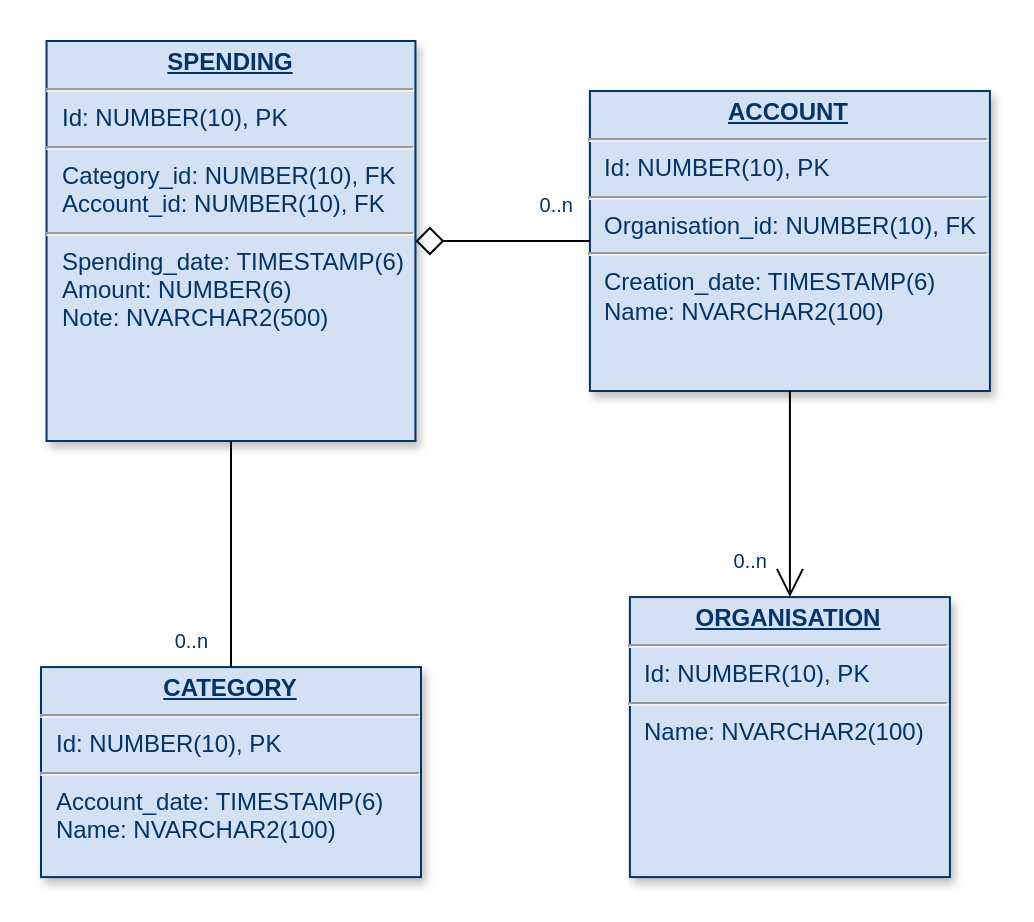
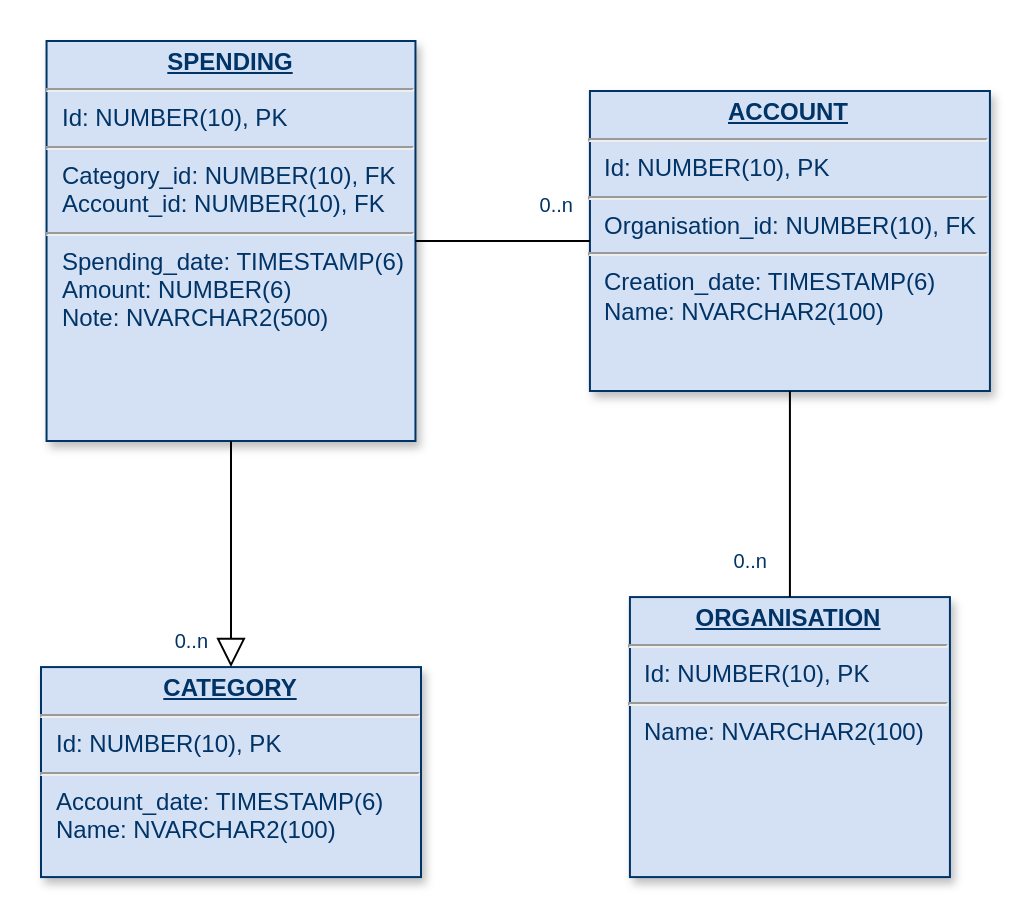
(444, 241) -> (429, 241)
(790, 589) -> (790, 590)
(231, 650) -> (231, 637)
